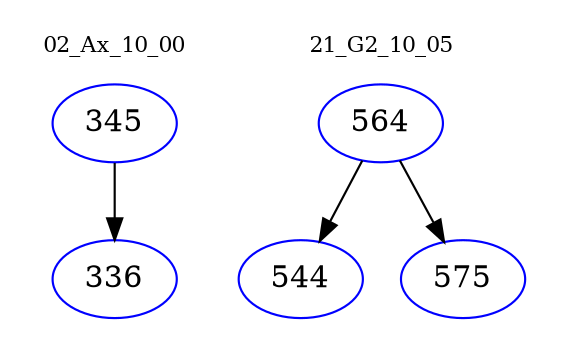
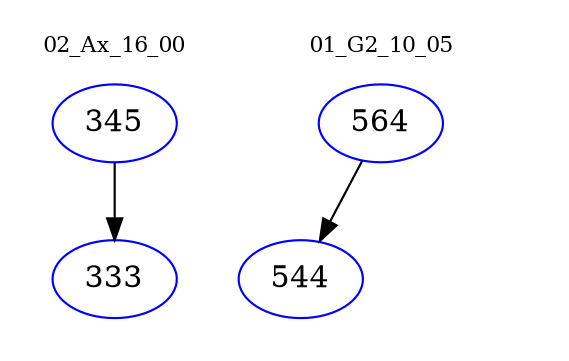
(115, 47) -> (115, 47)
(382, 47) -> (382, 47)
(115, 279) -> (115, 279)
(463, 279) -> none
